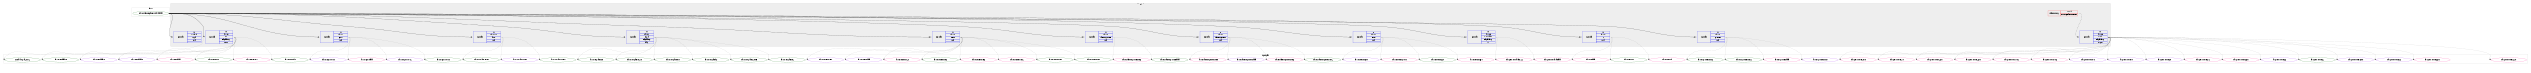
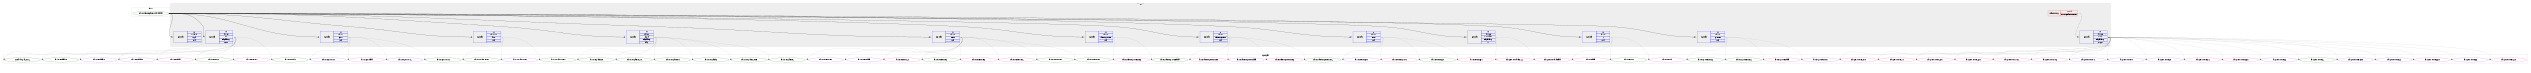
none -> (2470, 60)
